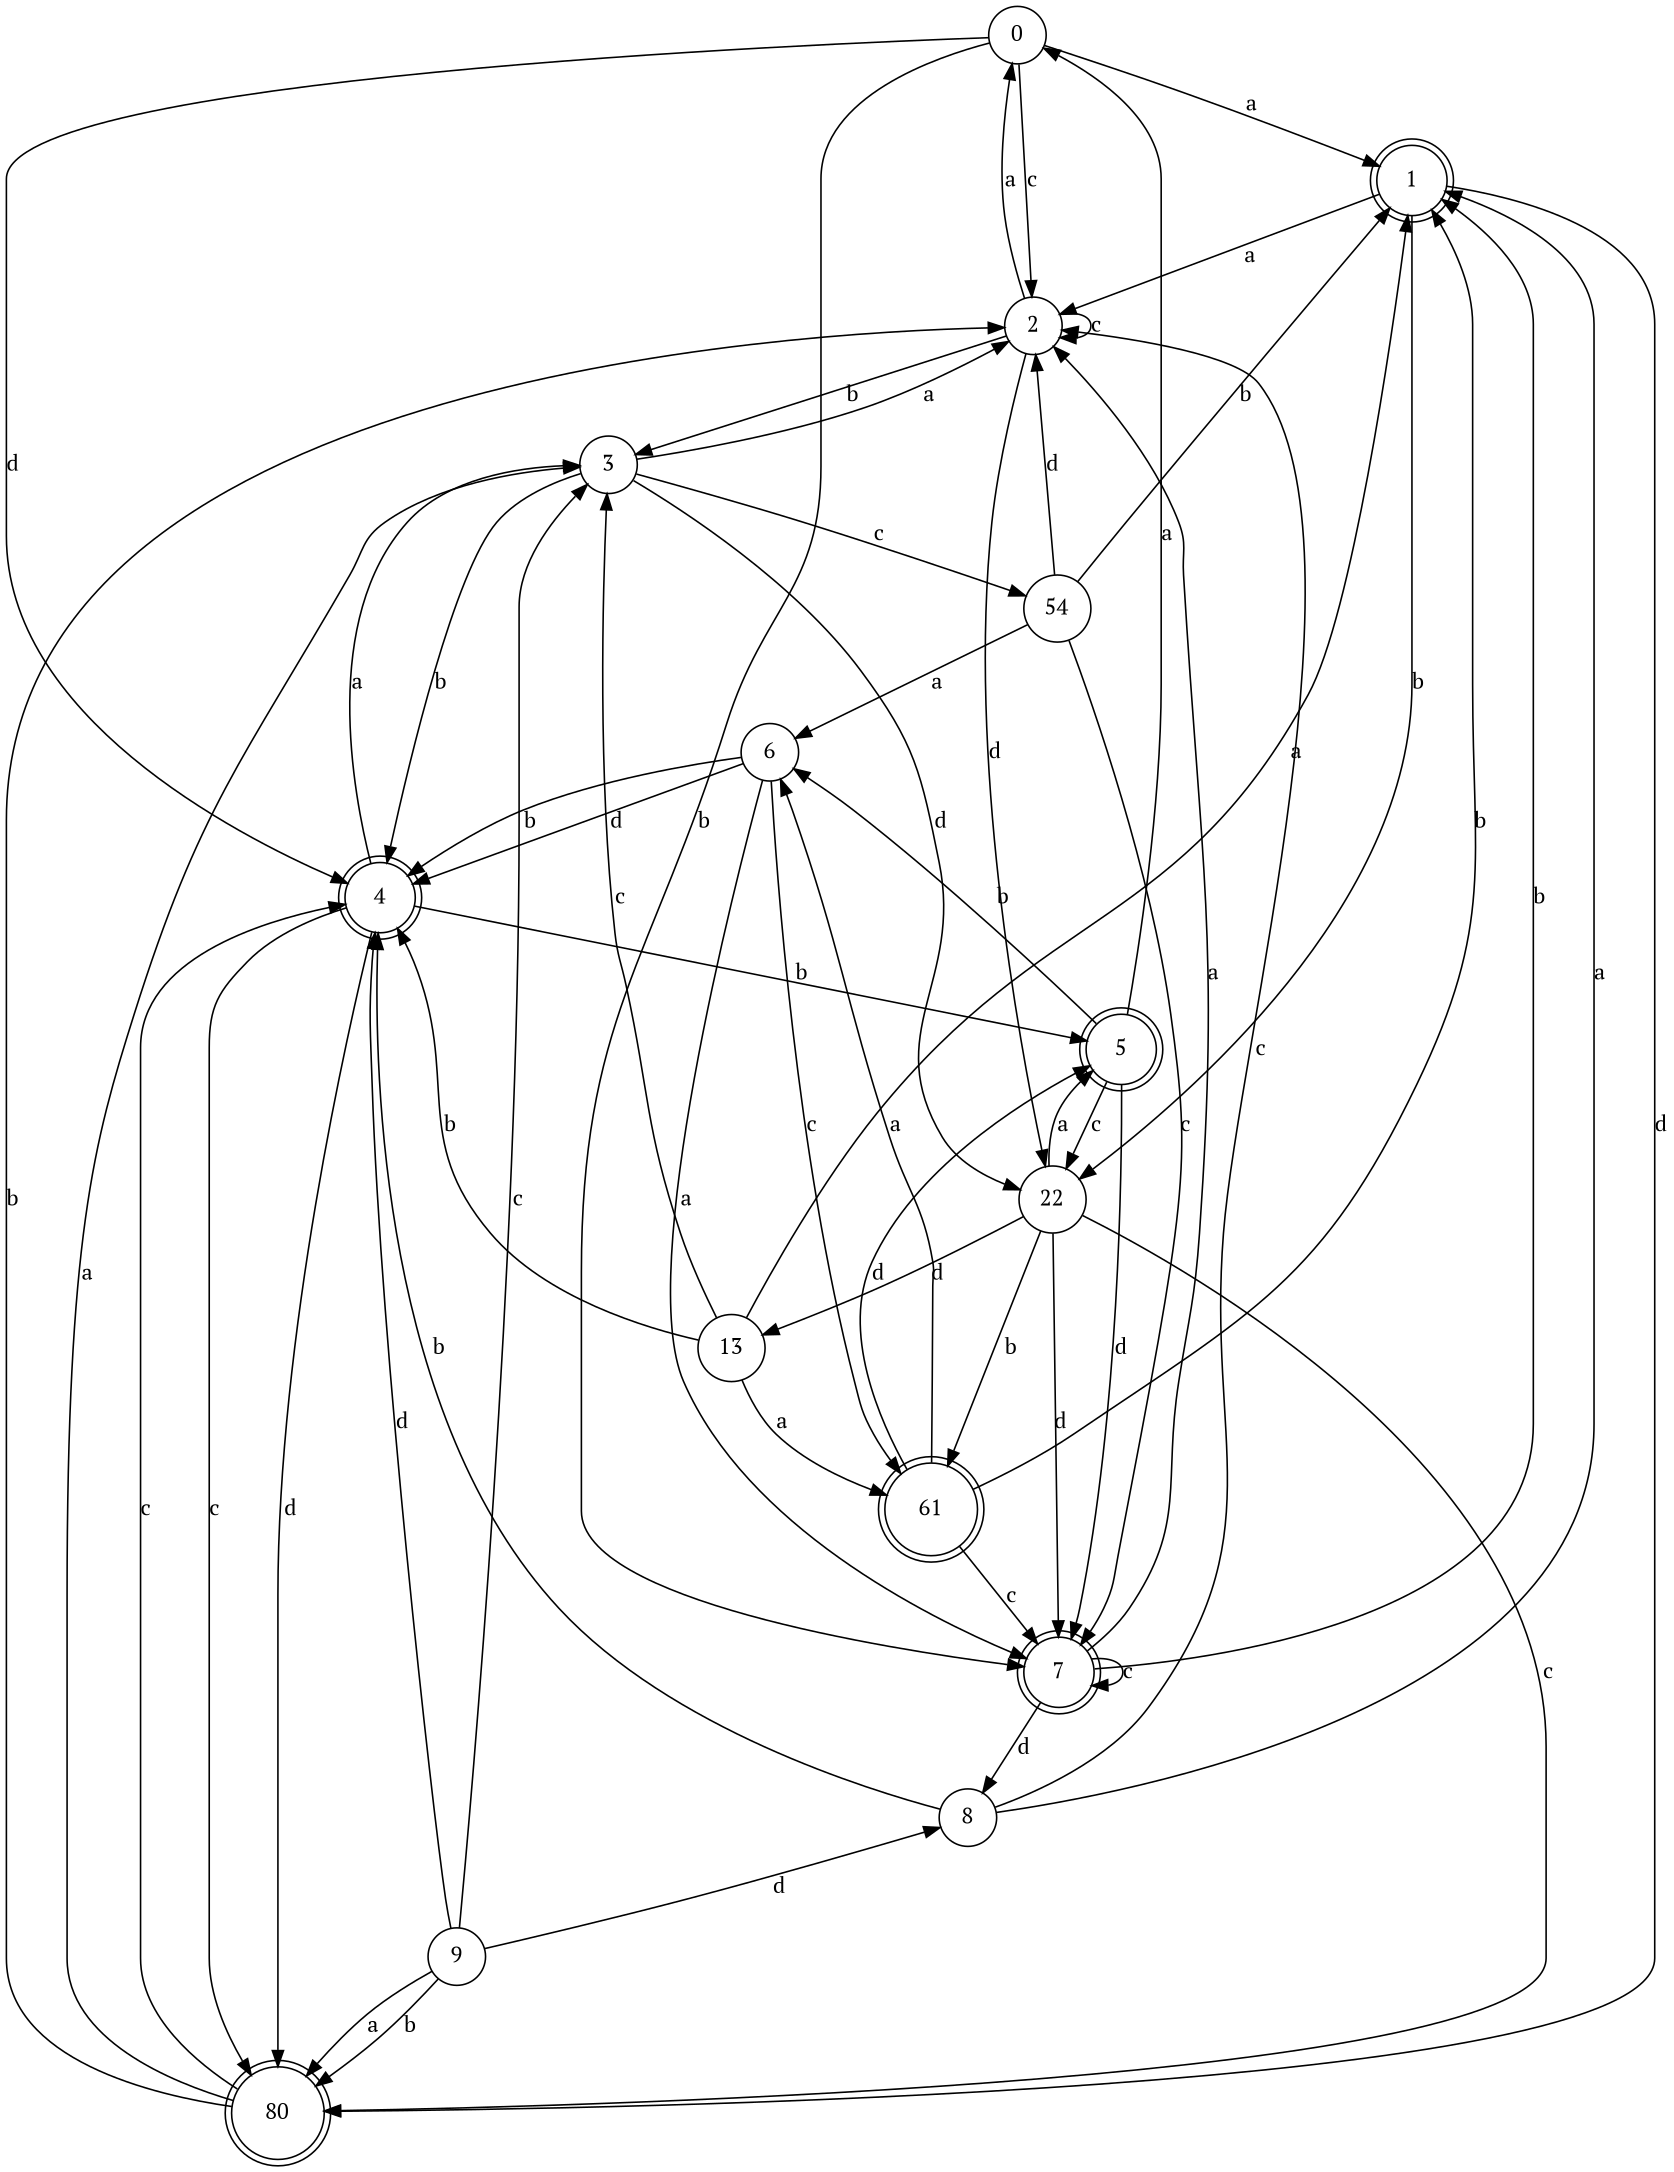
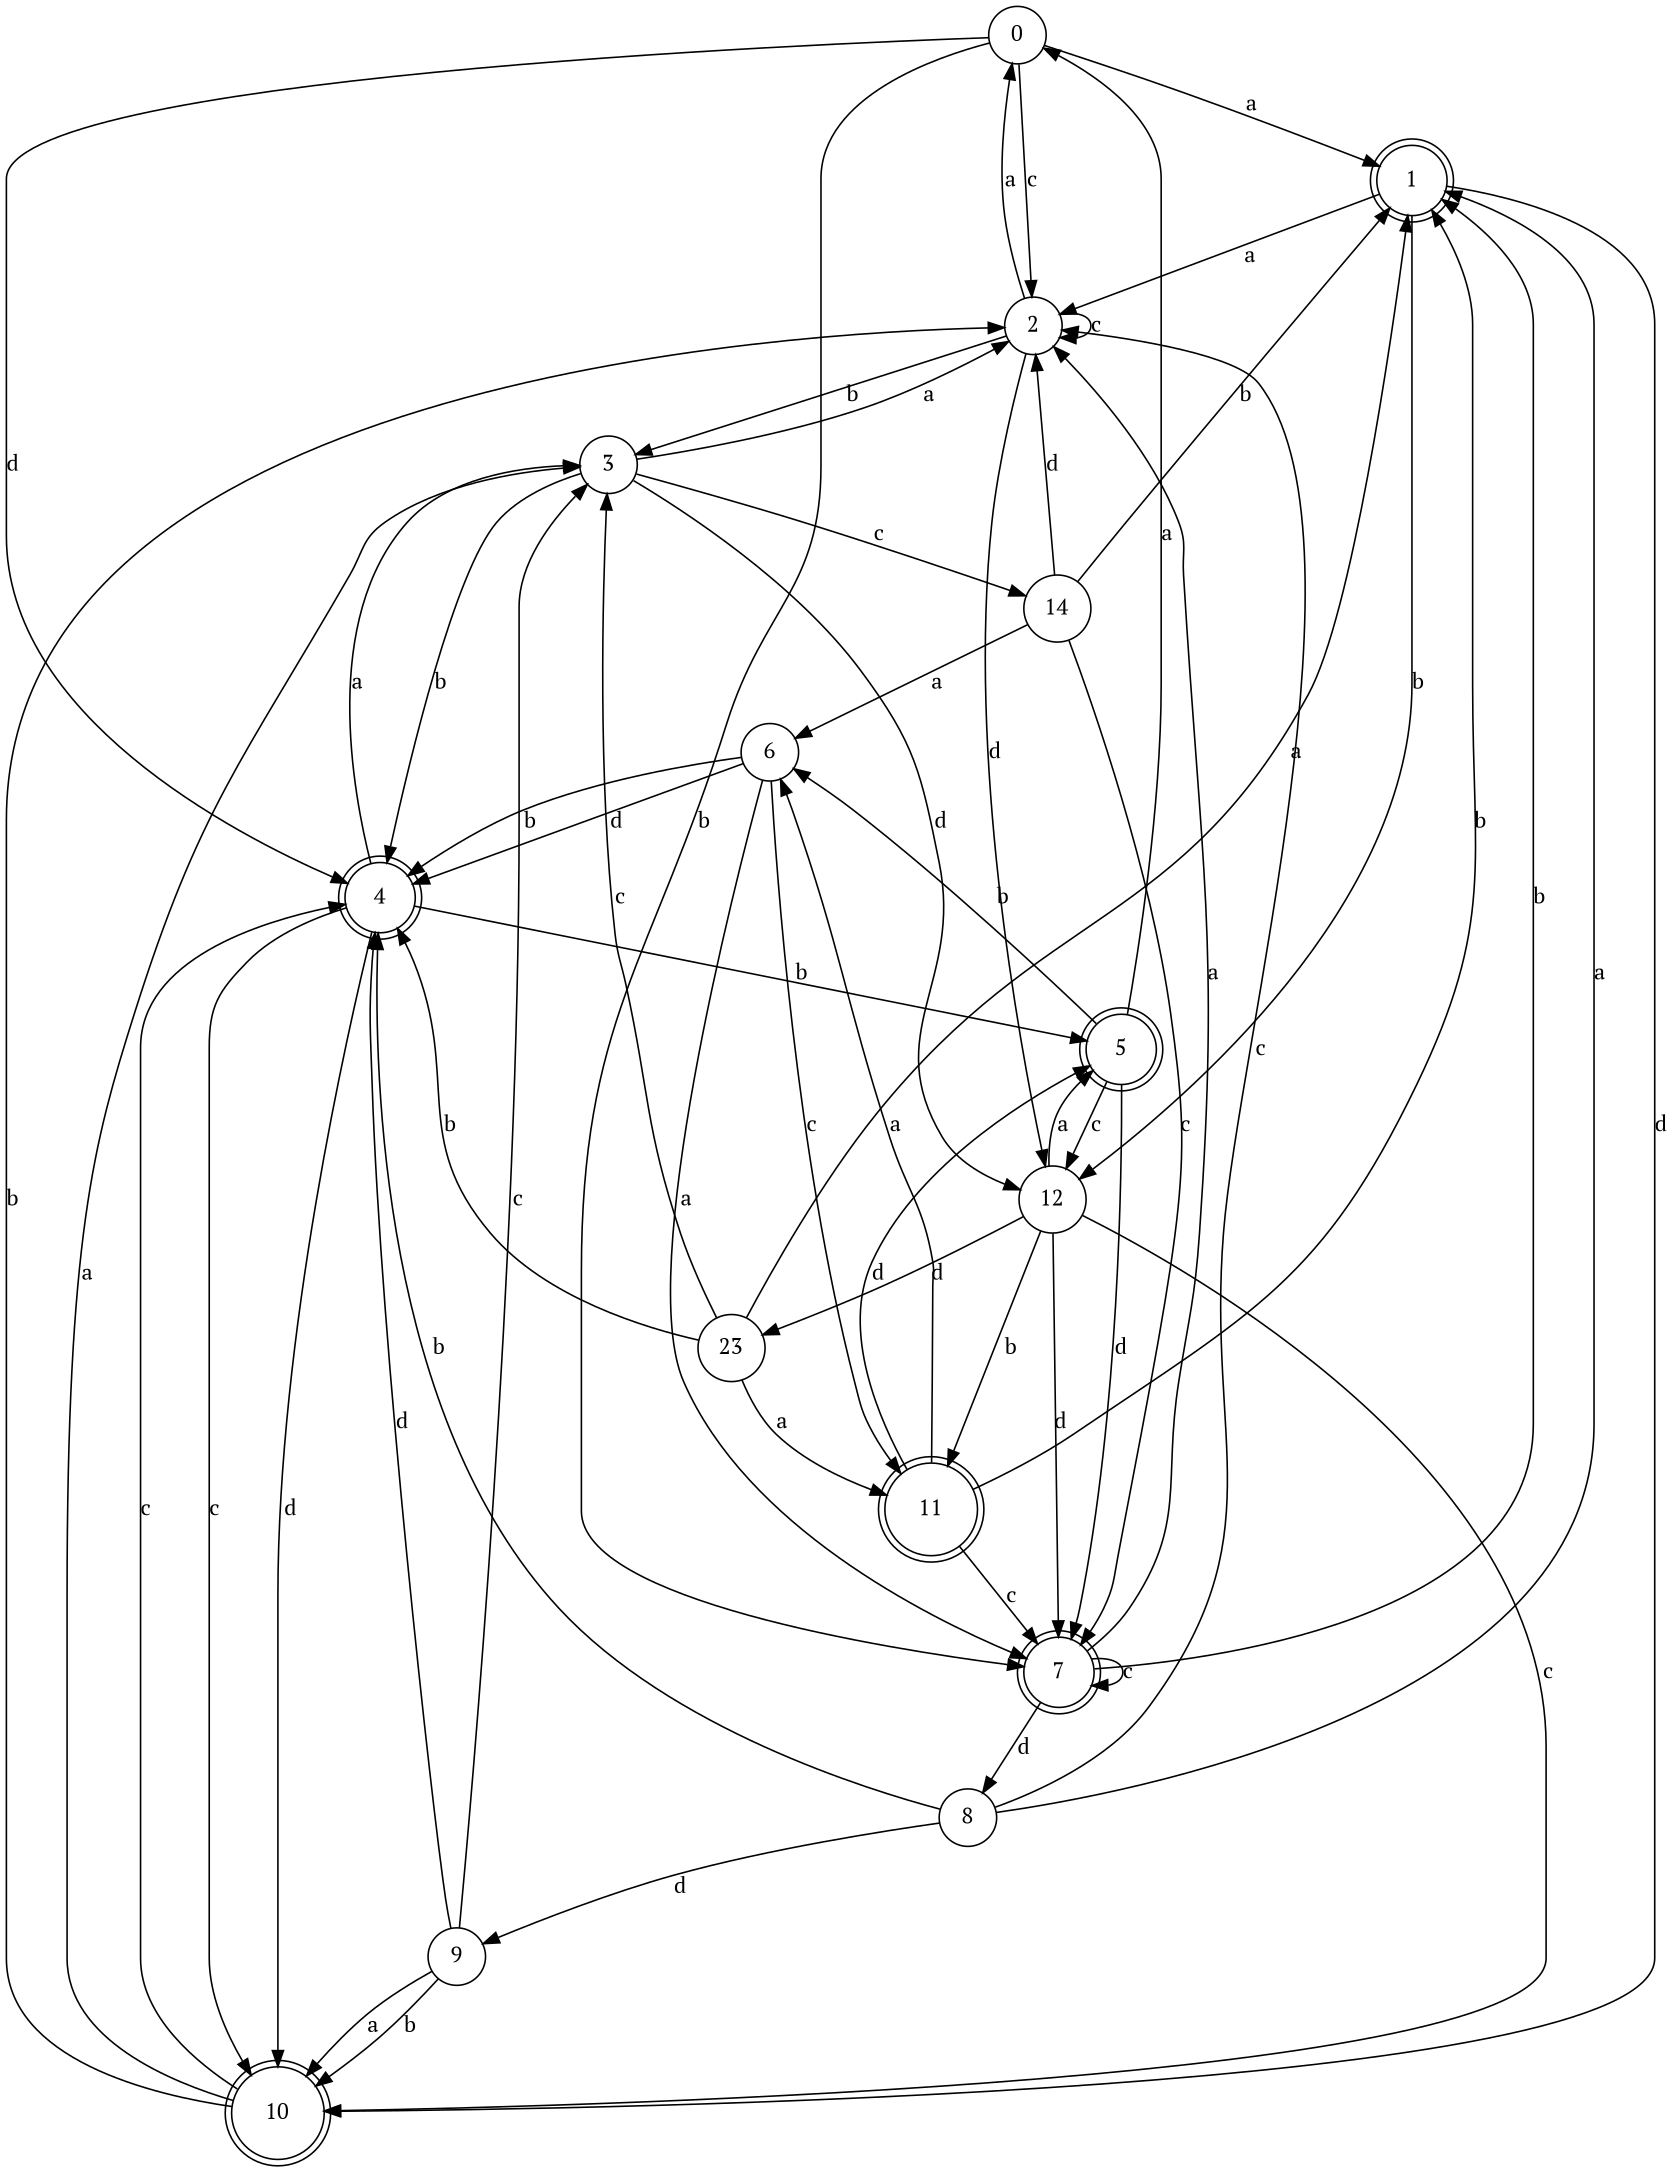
(1057, 609) -> (1057, 609)
(1053, 1200) -> (1053, 1200)
(732, 1348) -> (732, 1348)
(931, 1509) -> (931, 1509)
(705, 1894) -> (715, 1865)
(278, 2113) -> (278, 2113)
